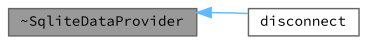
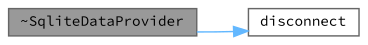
(230, 13) -> (215, 32)
